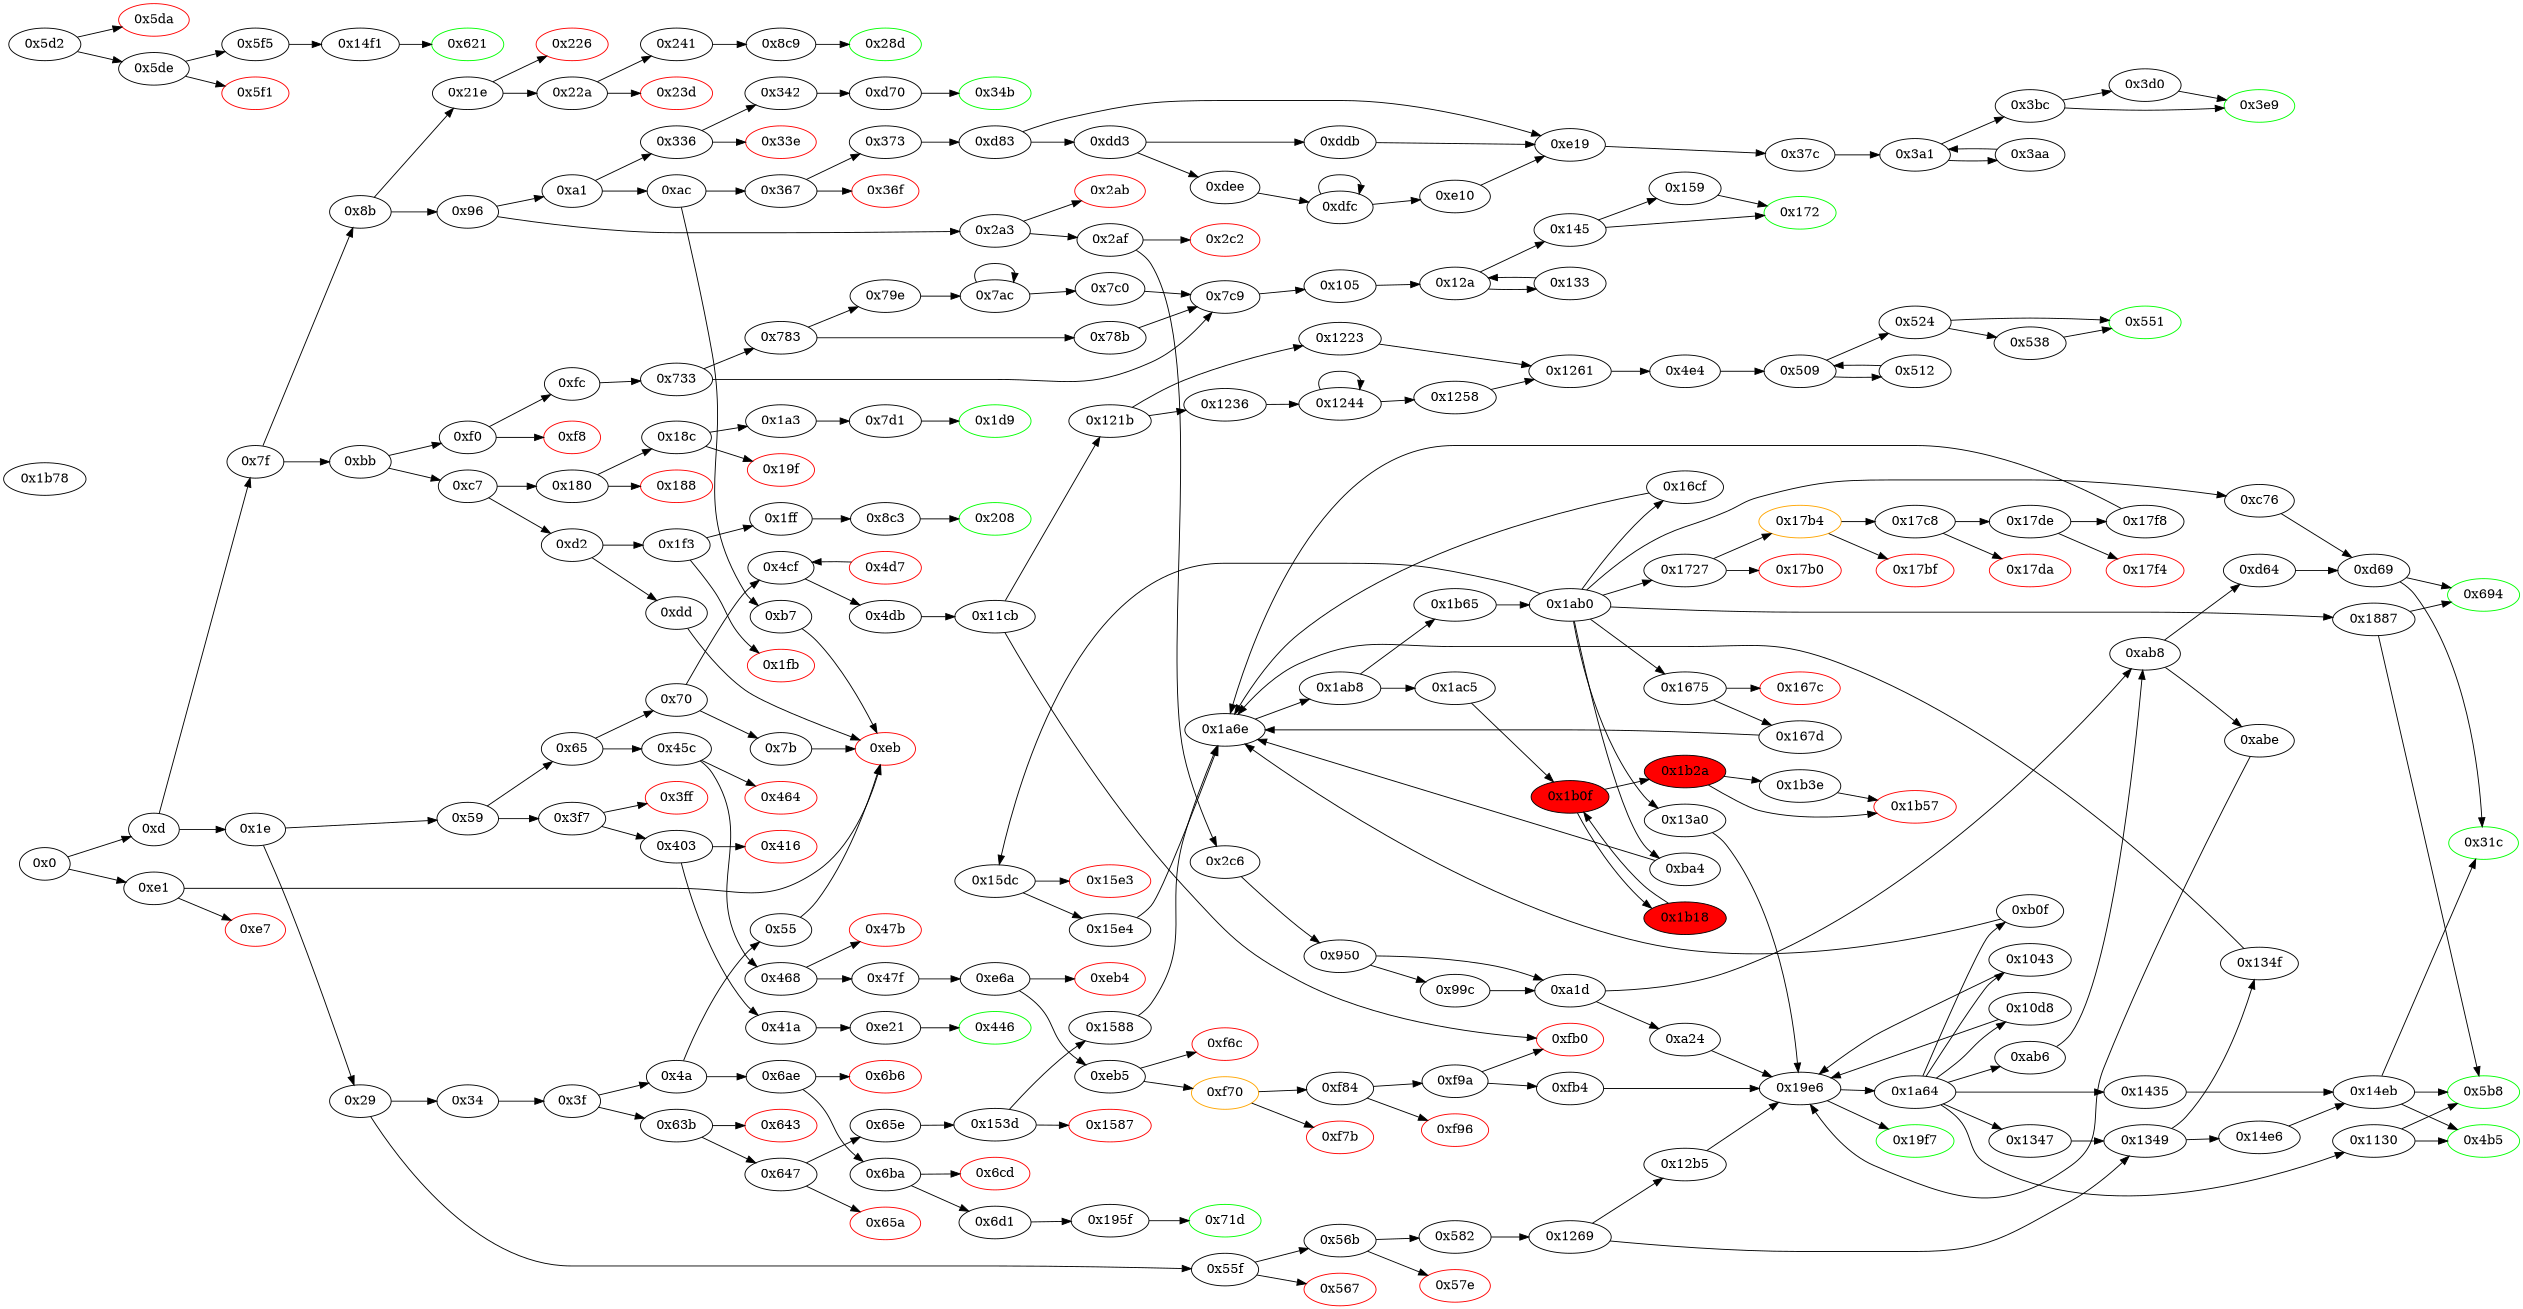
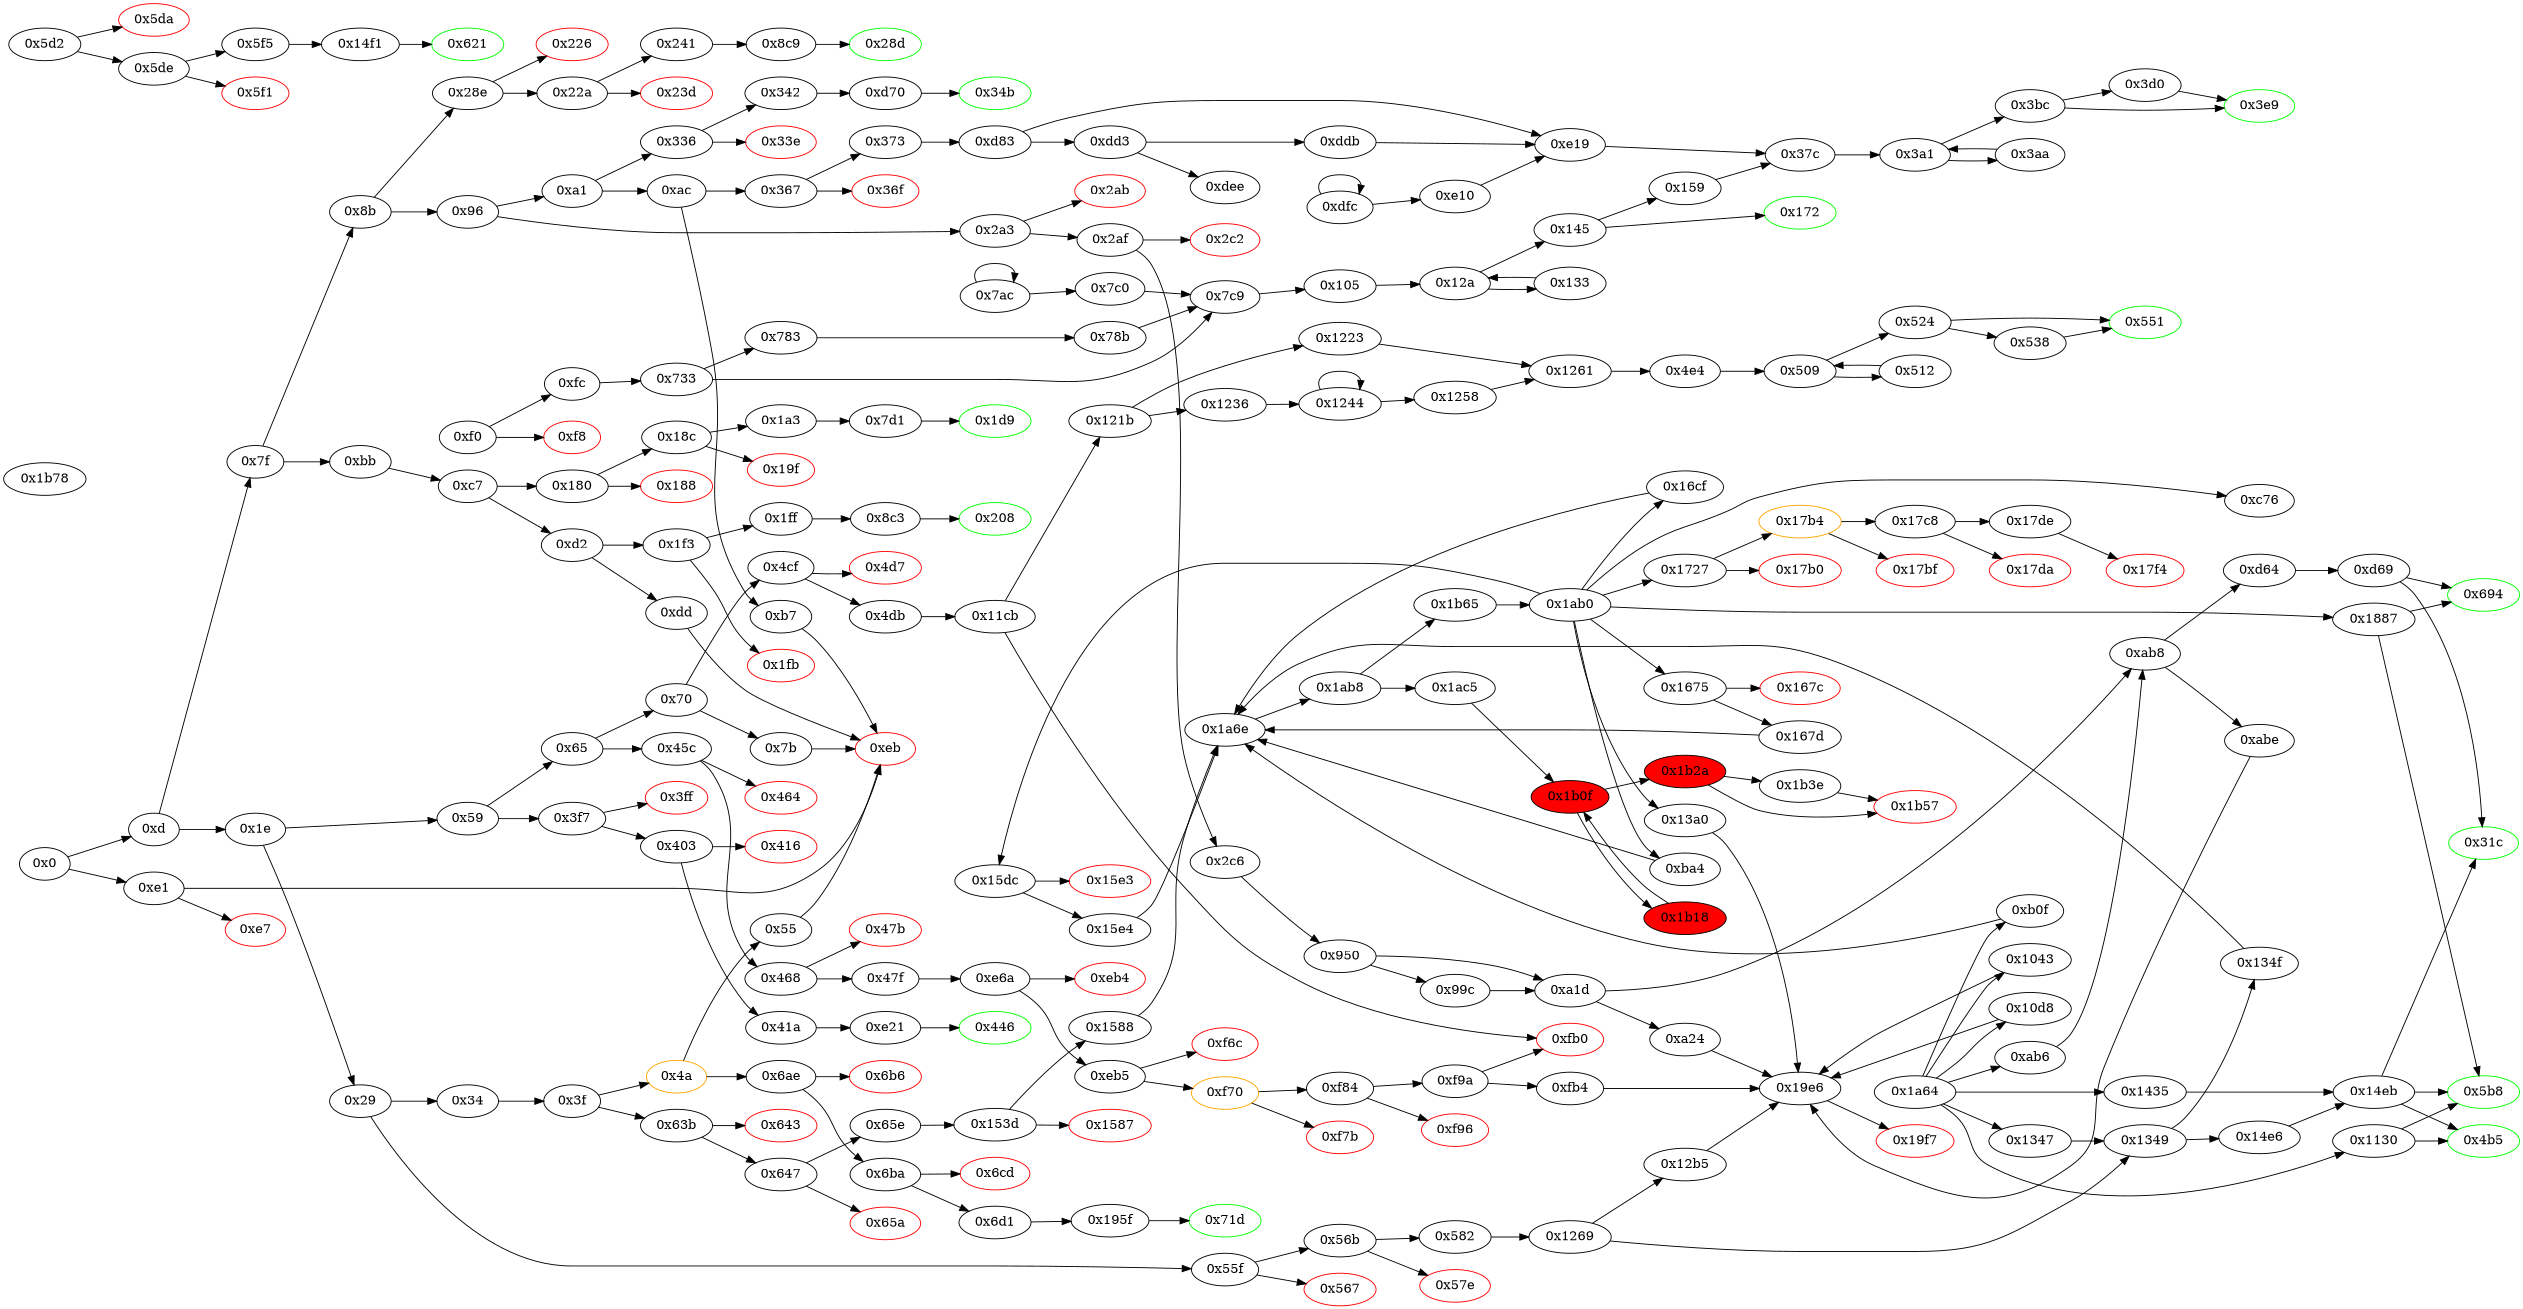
(468, 93) -> (468, 93)
(1279, 197) -> none
(1738, 200) -> (1738, 173)
(885, 296) -> none
(411, 450) -> none
(2145, 522) -> none
(2312, 533) -> none
(836, 562) -> (827, 574)
(677, 1077) -> (677, 1077)
(1853, 1090) -> none
(1915, 1141) -> (1915, 1141)
